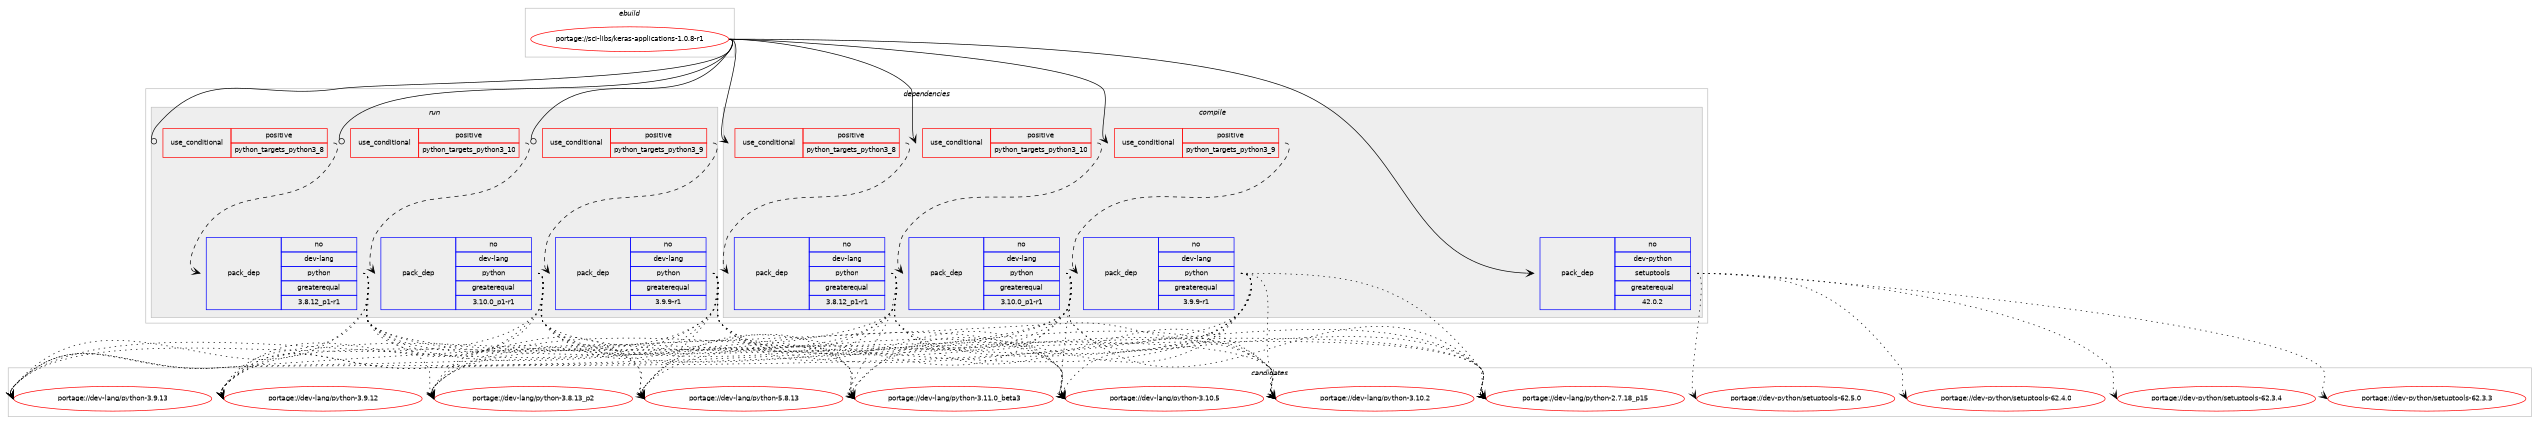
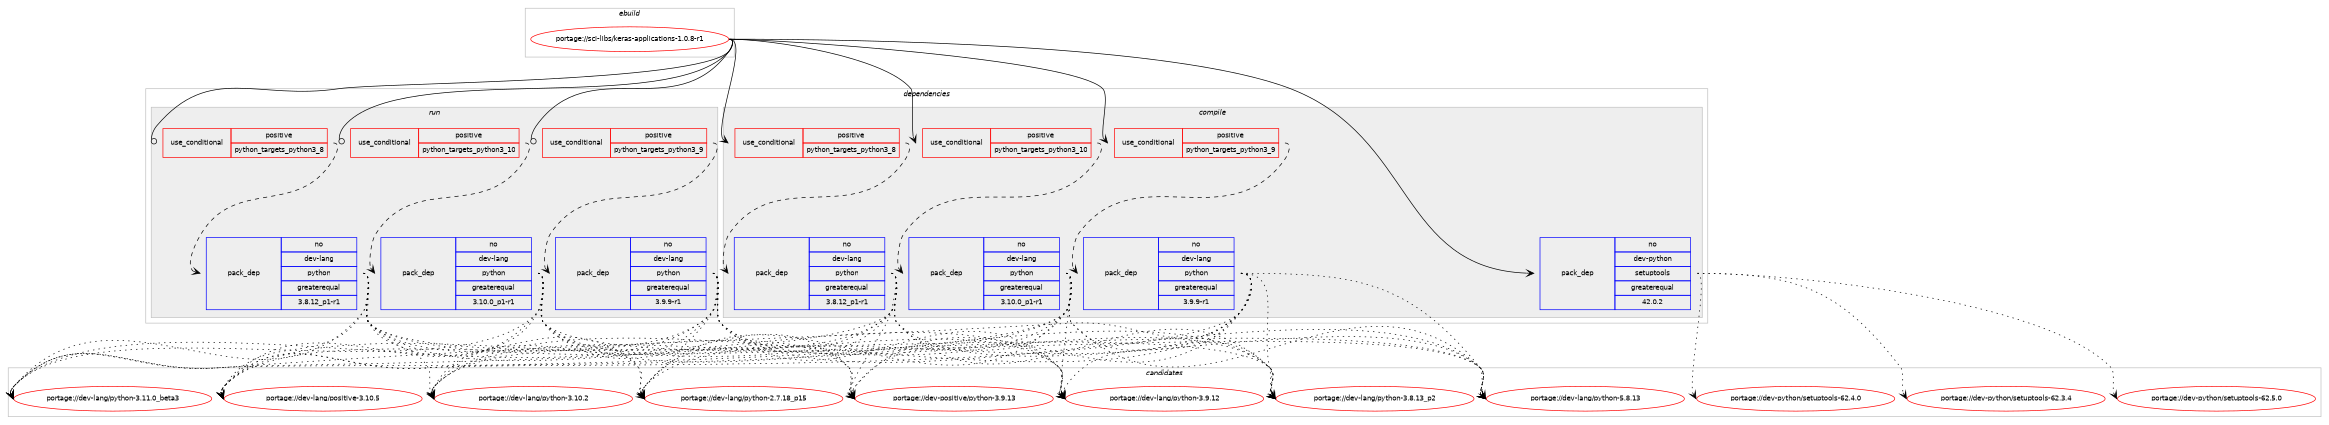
(113, 399) -> (954, 399)
(1165, 399) -> (323, 399)
(2427, 399) -> none
